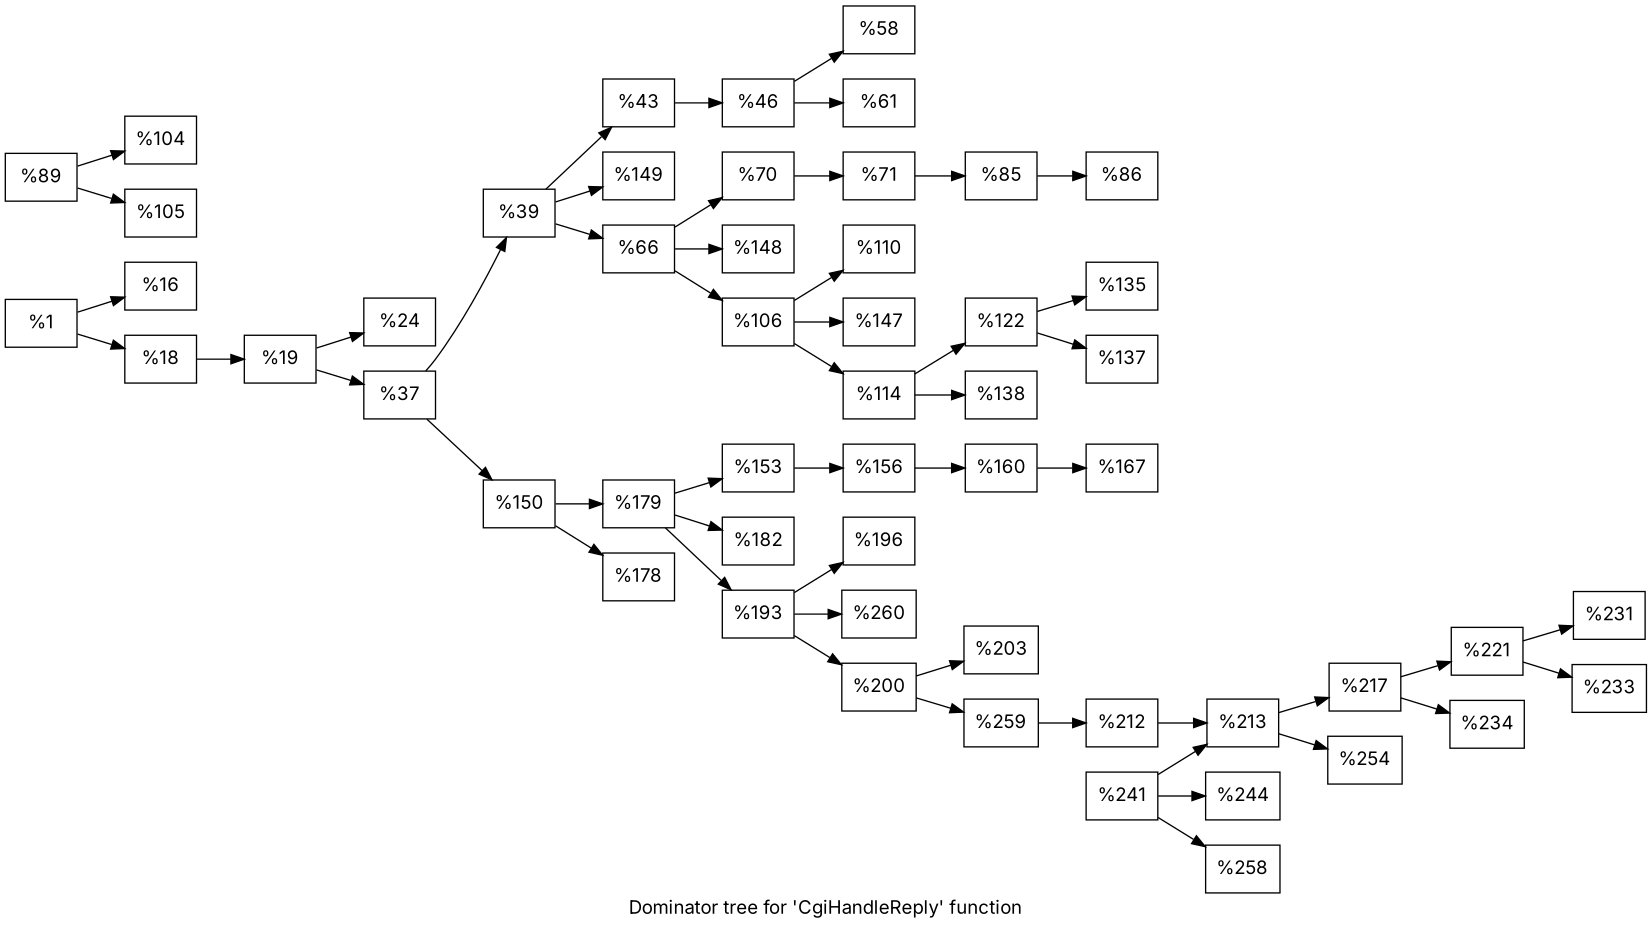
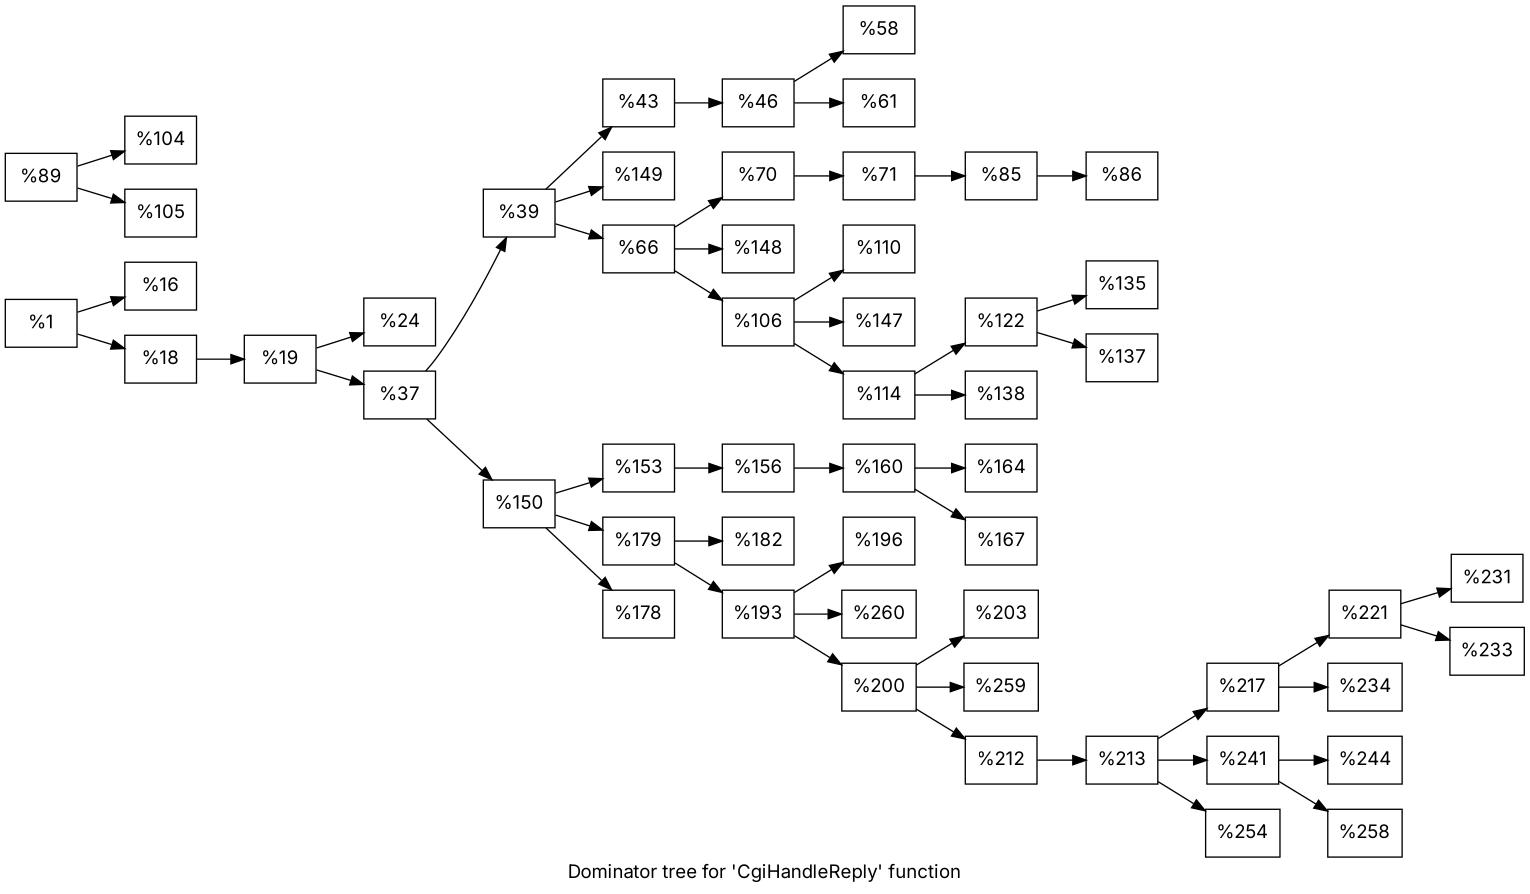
none -> (1001, 468)
(692, 488) -> (573, 488)
(1056, 723) -> (935, 720)
(1177, 763) -> (1176, 760)
